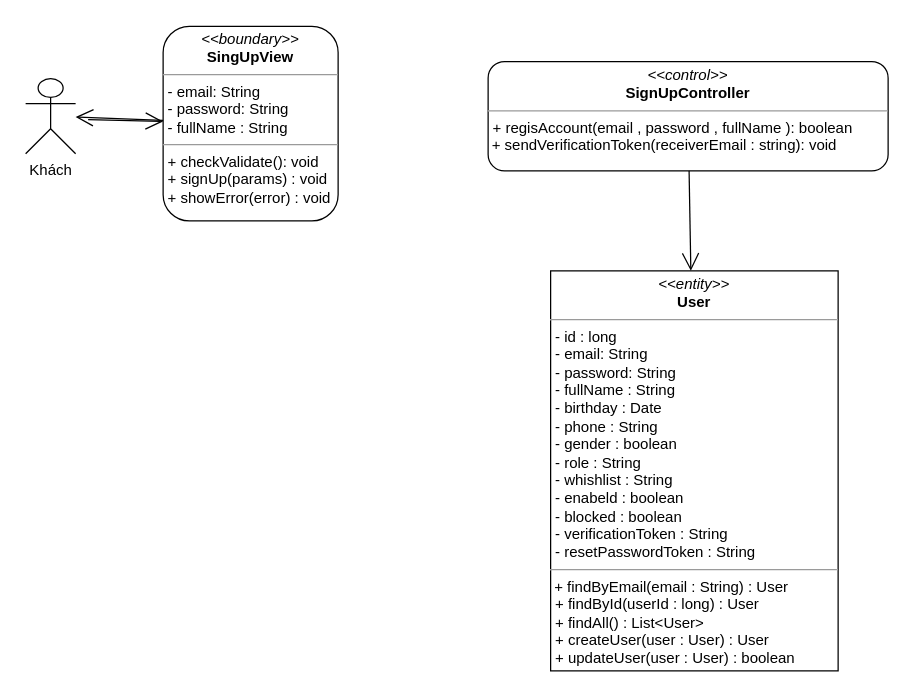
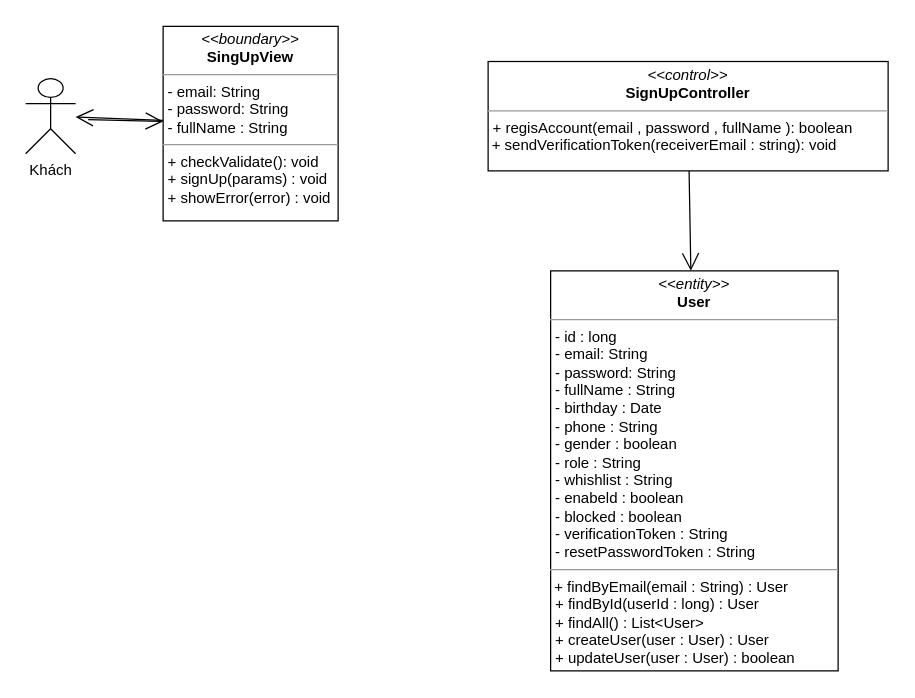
(688, 116) -> (688, 116)
(251, 123) -> (251, 123)
